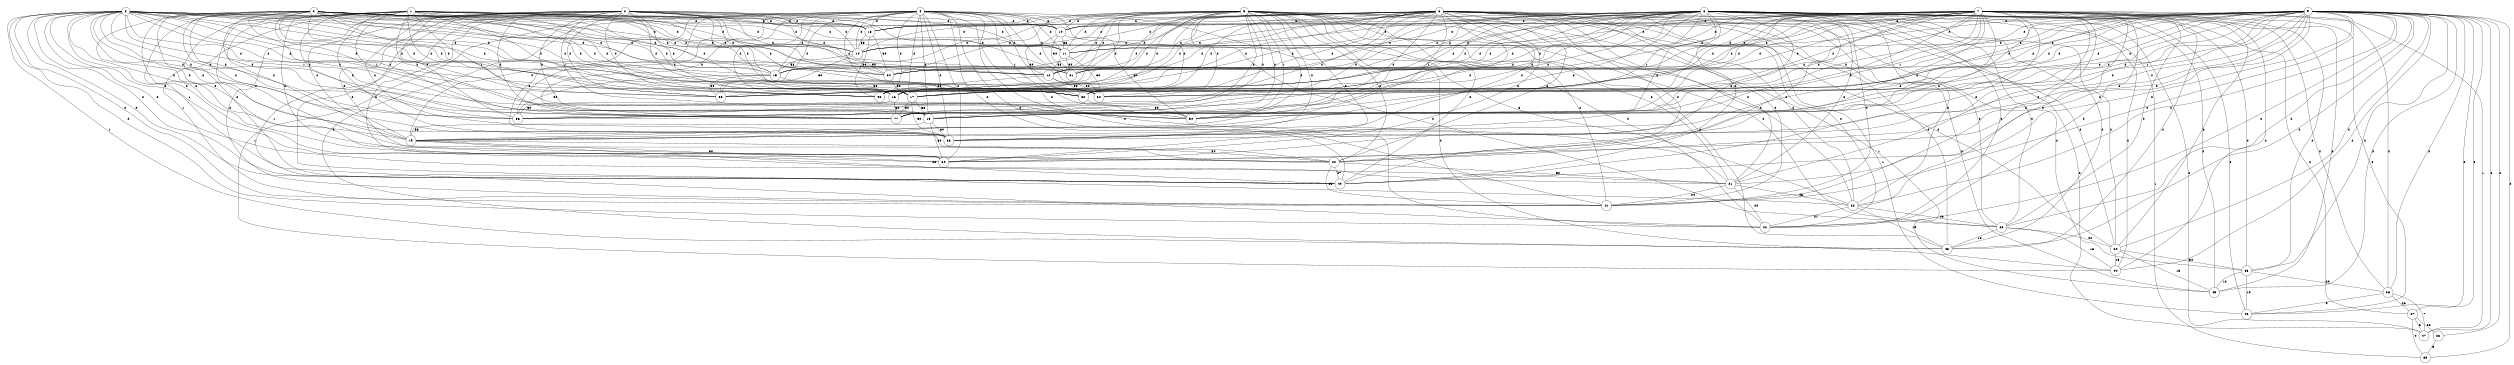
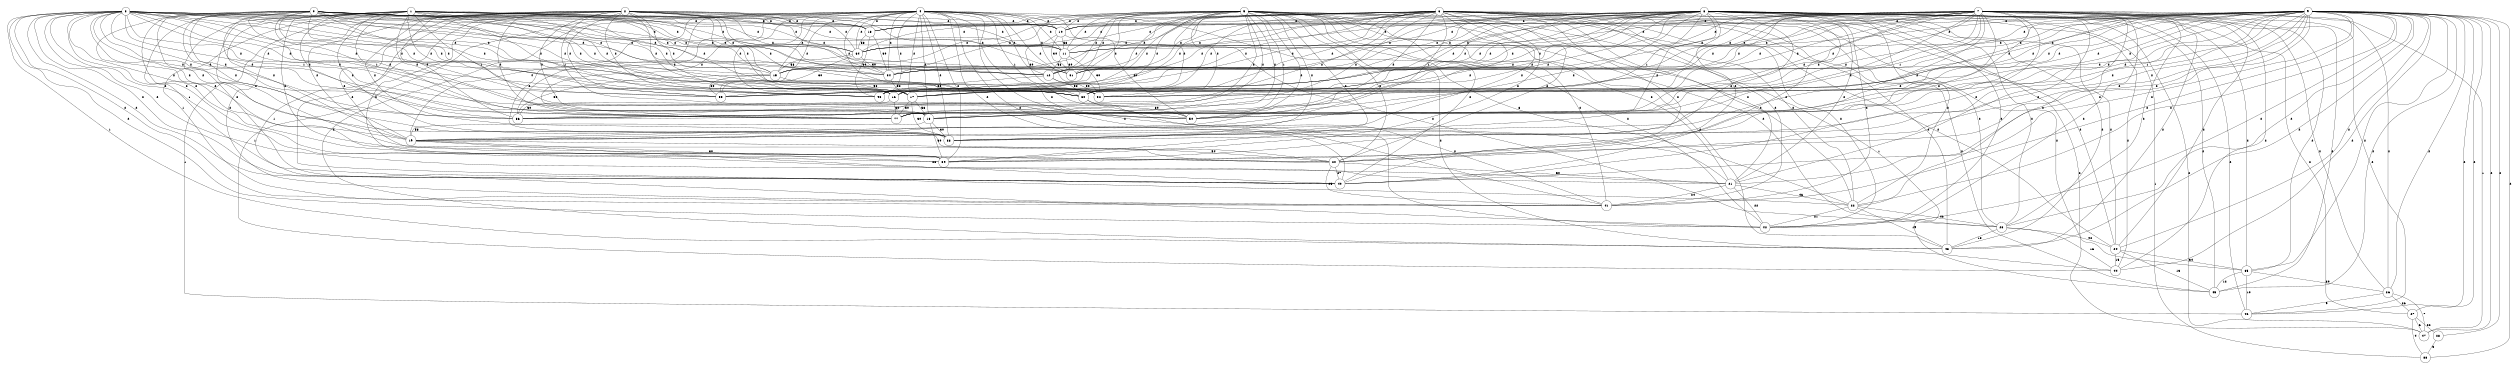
none -> (891, 33)
(858, 54) -> (858, 54)
(1659, 74) -> none
(1862, 132) -> (997, 307)
(1935, 146) -> (1336, 125)
